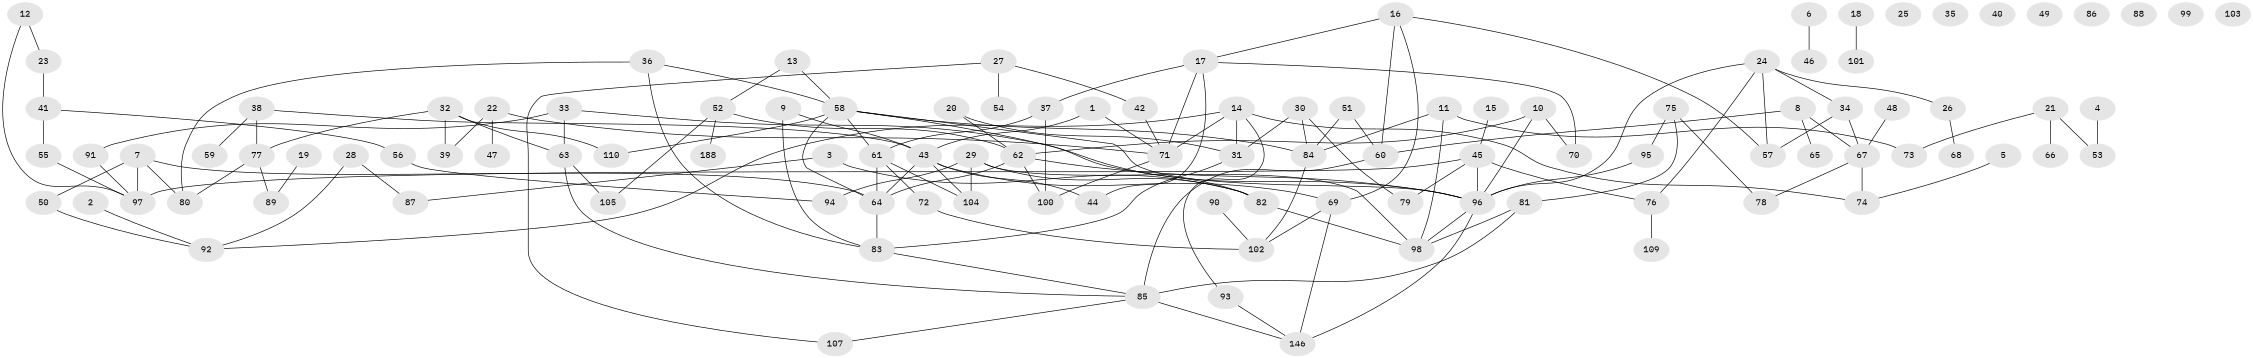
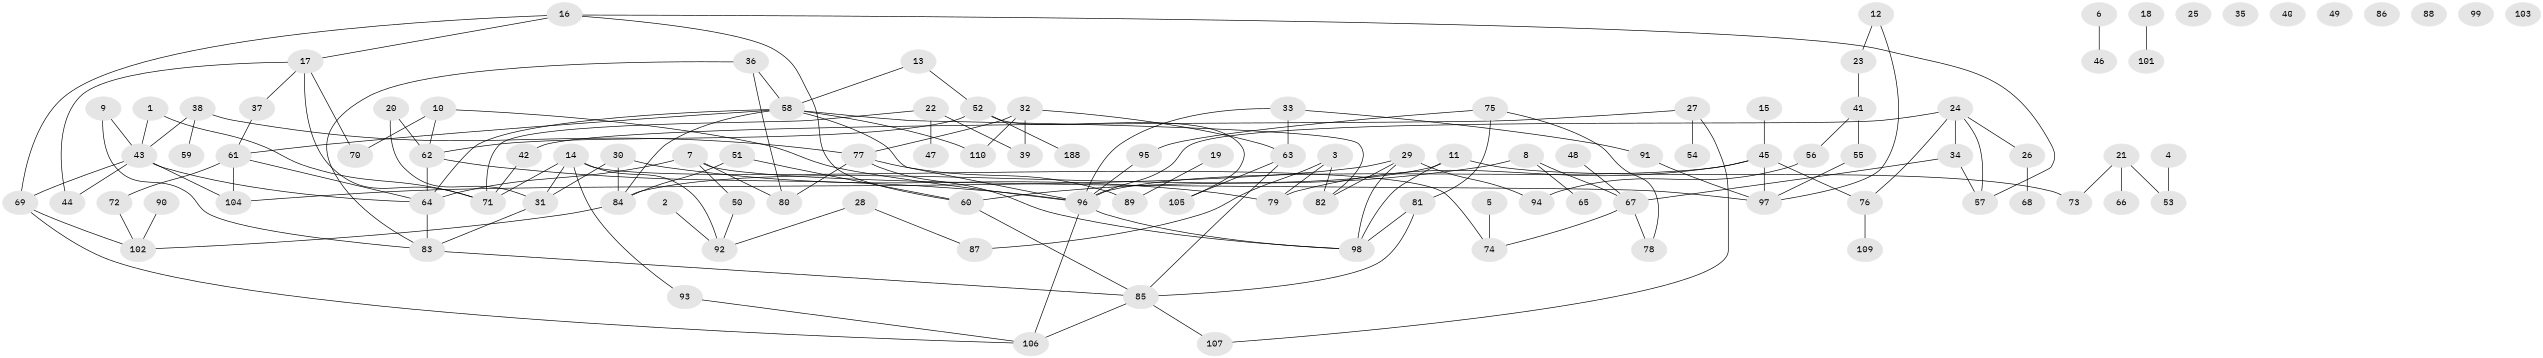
none -> (1304, 179)
(1046, 203) -> none
(1339, 226) -> (1102, 223)
(1298, 344) -> (1031, 344)
